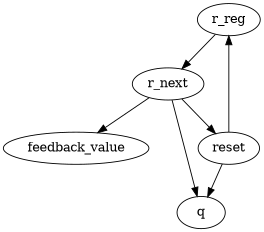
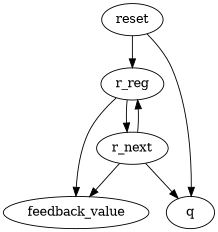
(195, 113) -> (138, 120)
none -> (86, 138)
